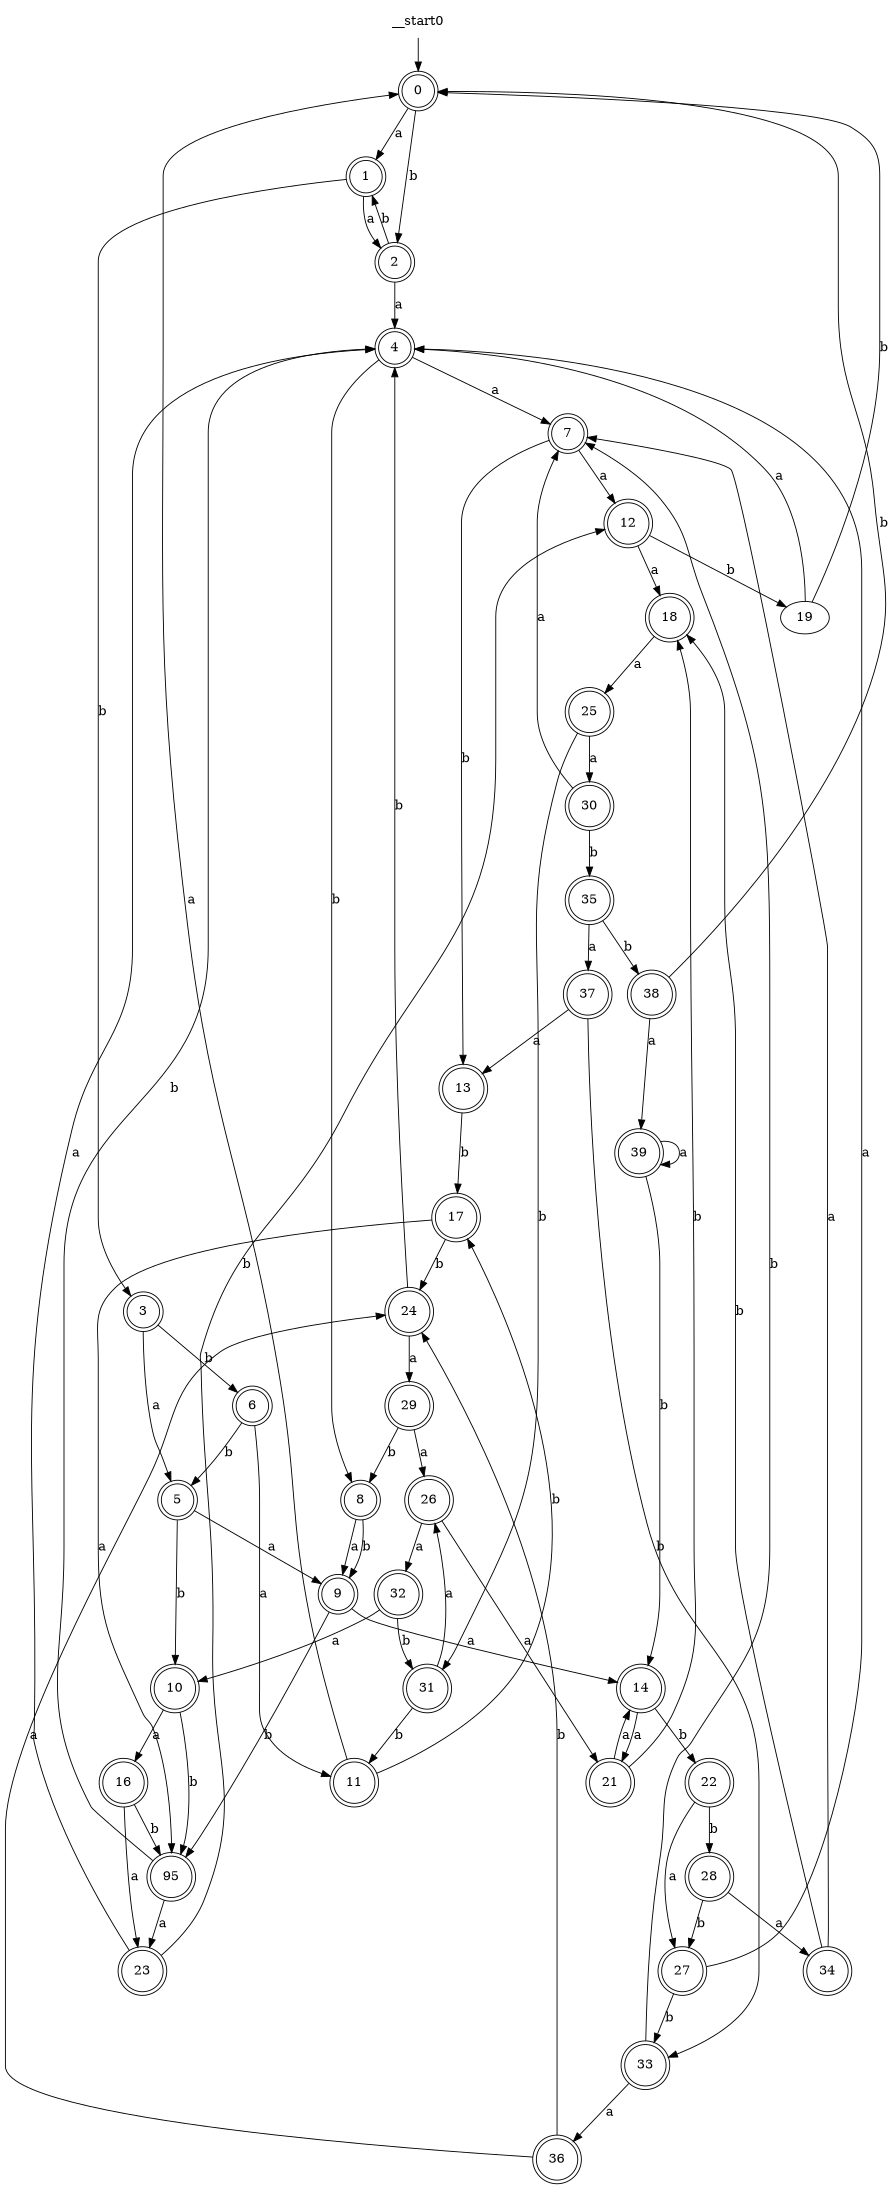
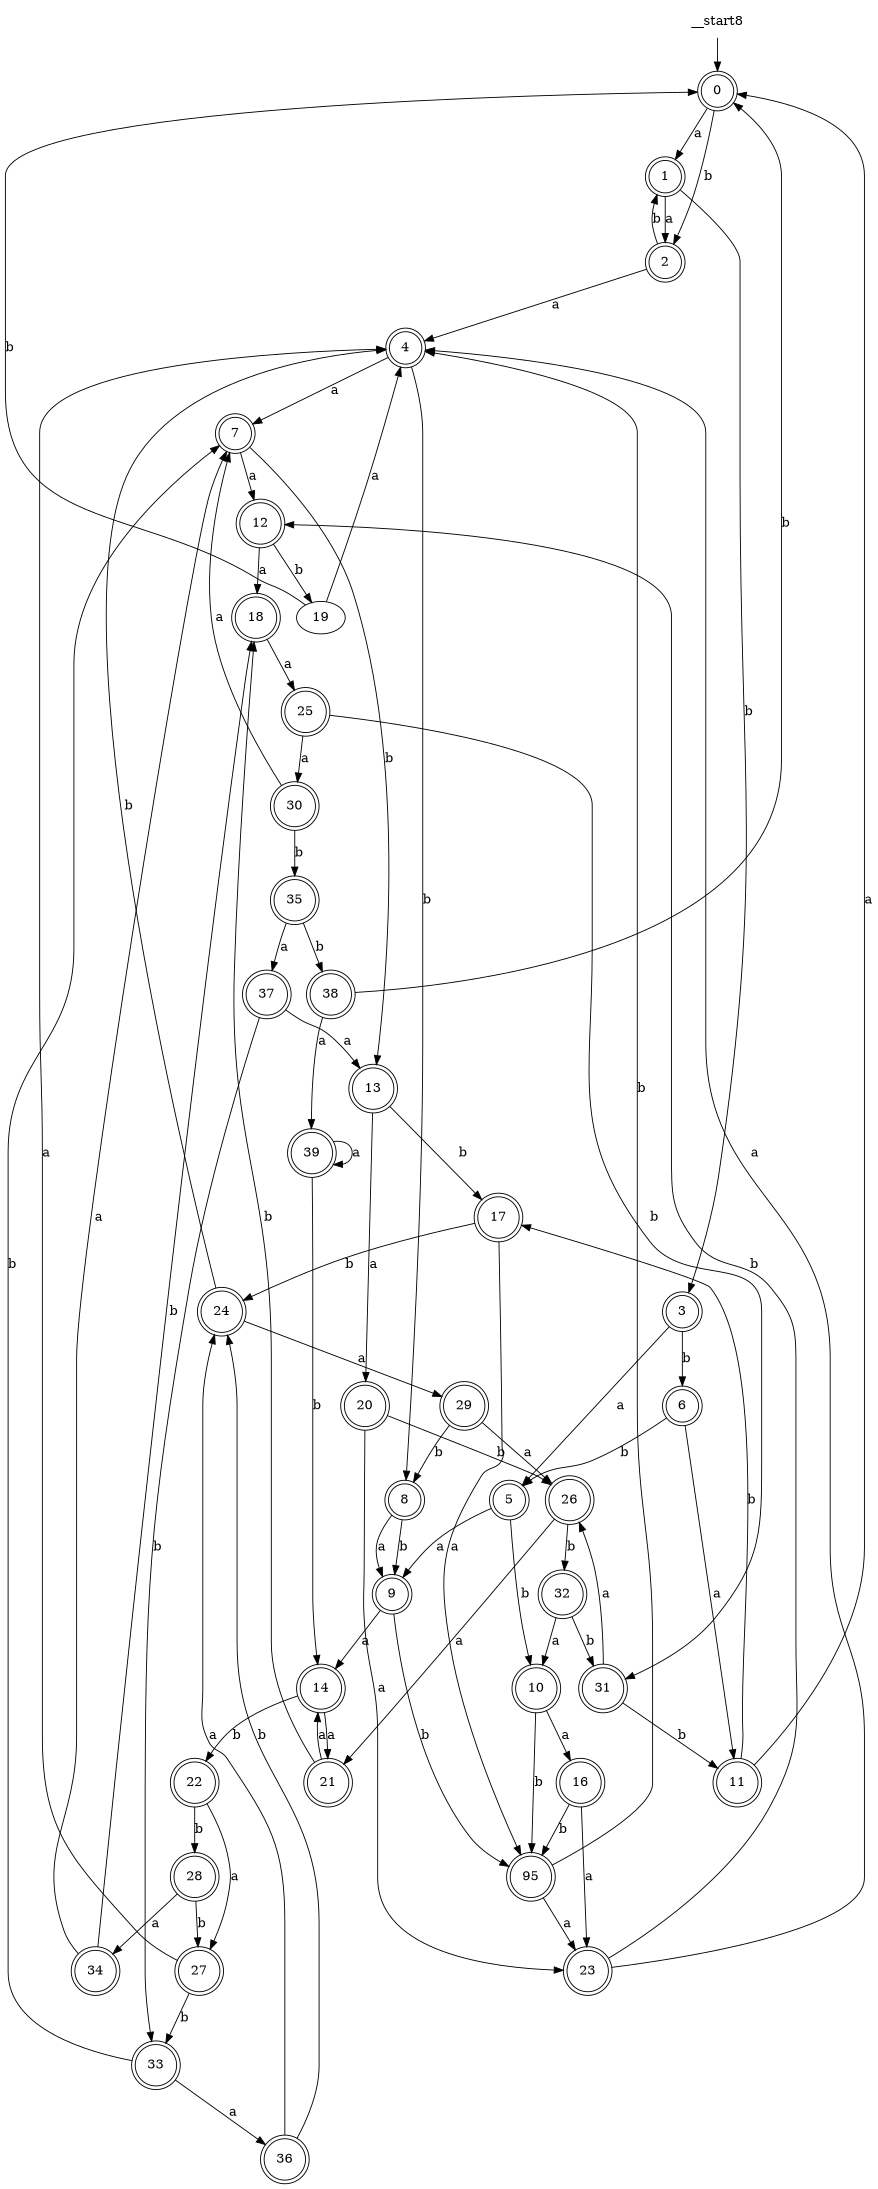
(418, 22) -> (718, 22)
none -> (365, 1406)
(420, 1547) -> (571, 1547)
